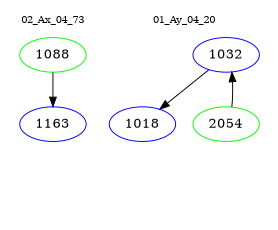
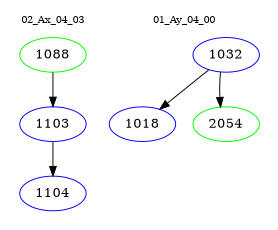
(53, 21) -> (53, 21)
(184, 21) -> (184, 21)
(233, 95) -> (220, 85)
(53, 124) -> (53, 124)
none -> (53, 193)
